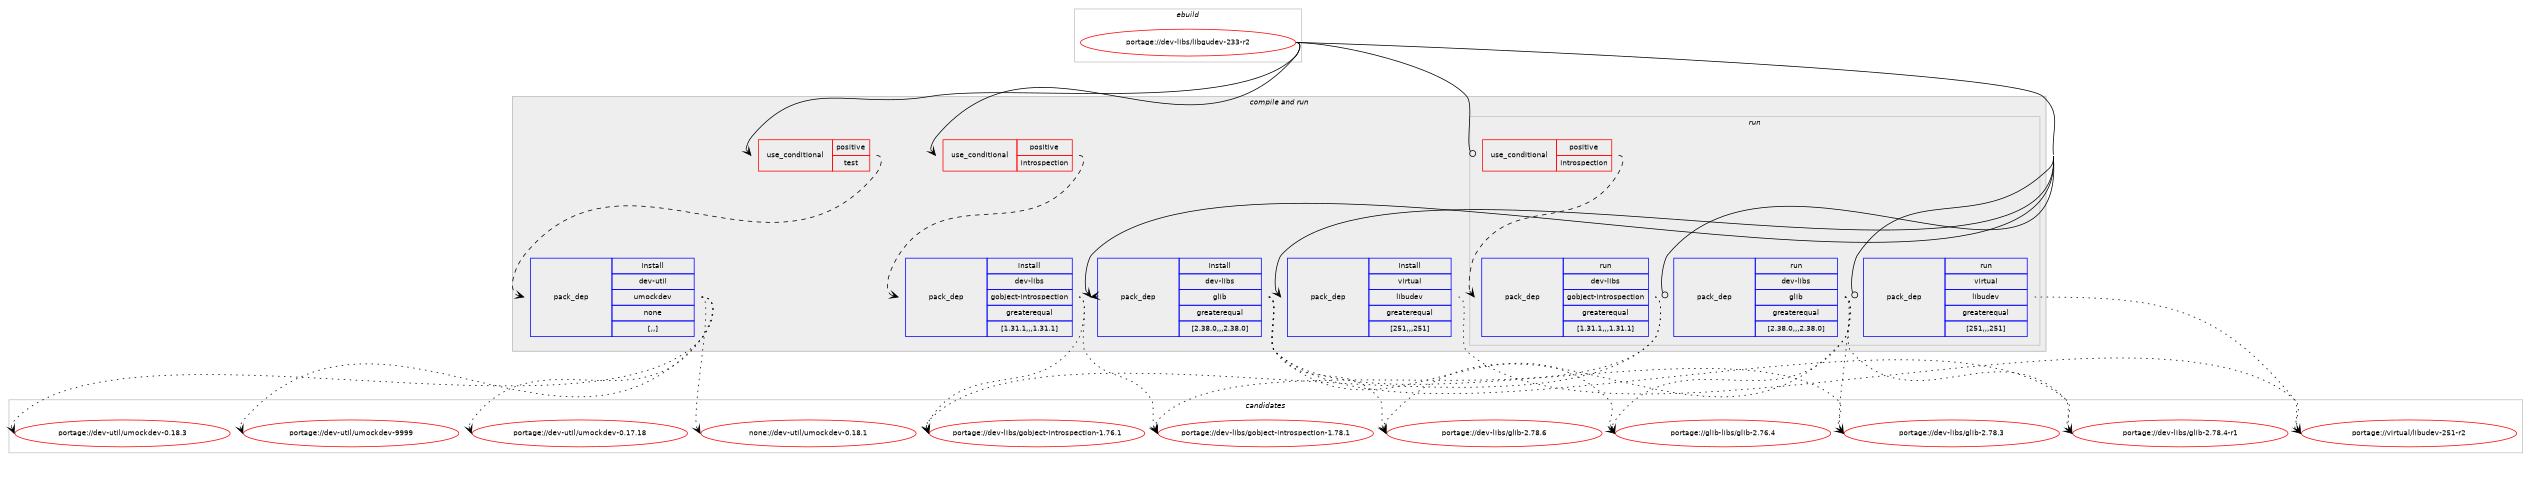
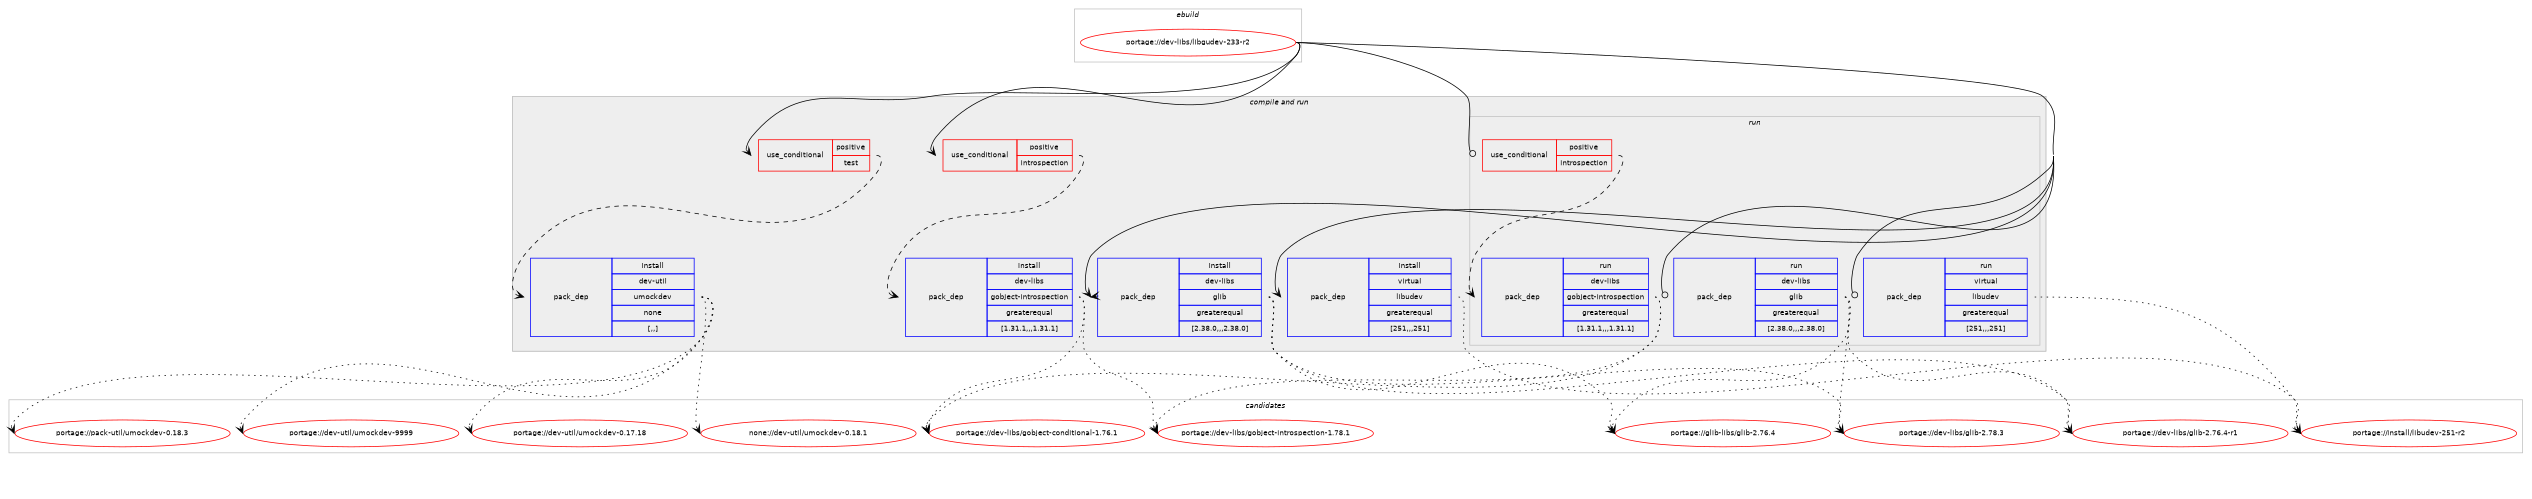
(123, 433) -> (123, 433)
(1037, 433) -> (1037, 433)
(1494, 433) -> none
(2180, 433) -> (2180, 433)
(2409, 433) -> (2409, 433)
